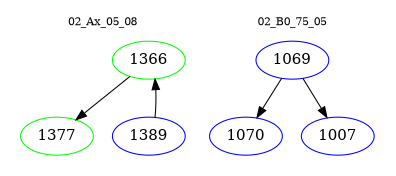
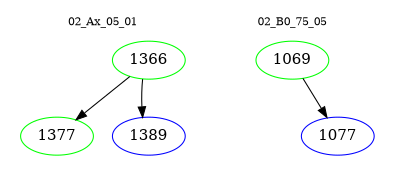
(103, 23) -> (103, 23)
(292, 60) -> (292, 60)
(156, 104) -> (142, 93)
(246, 136) -> none
(338, 136) -> (338, 136)
